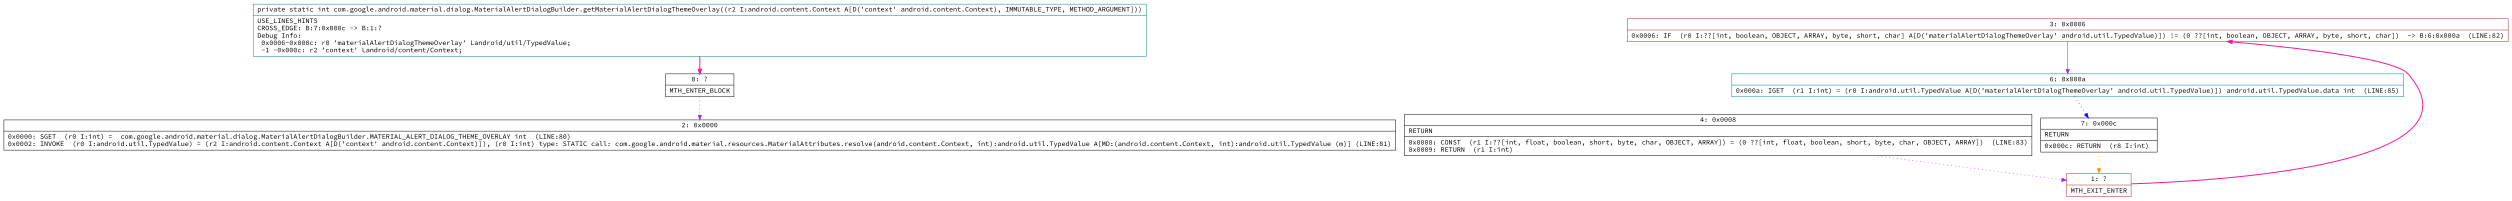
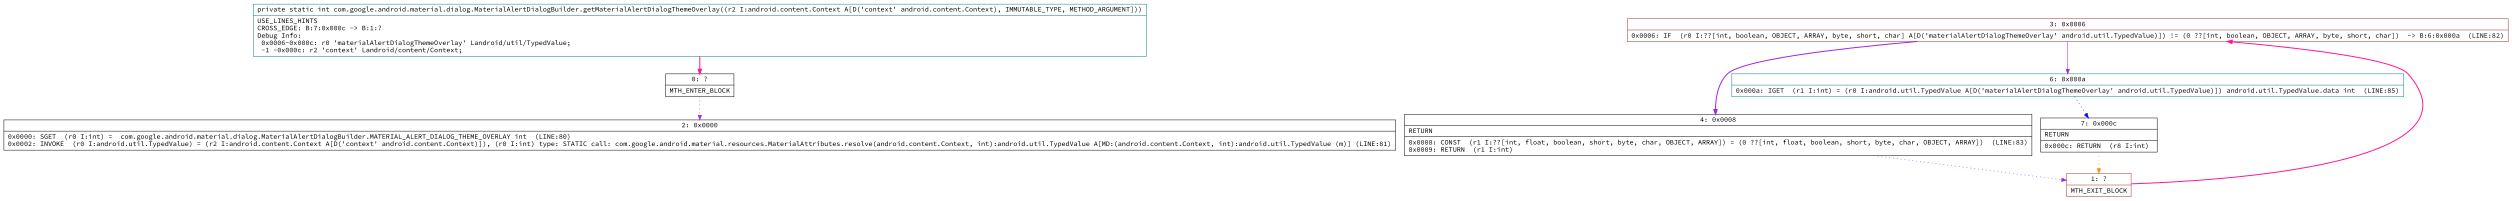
none -> (1802, 54)
(2099, 191) -> (2099, 191)
